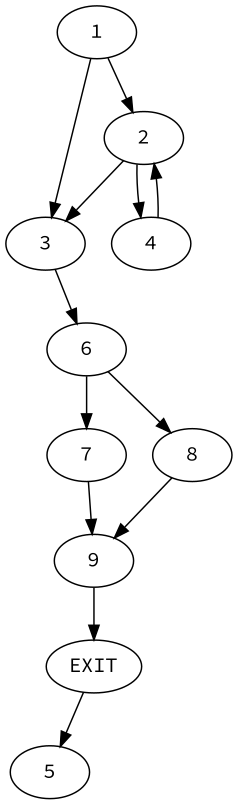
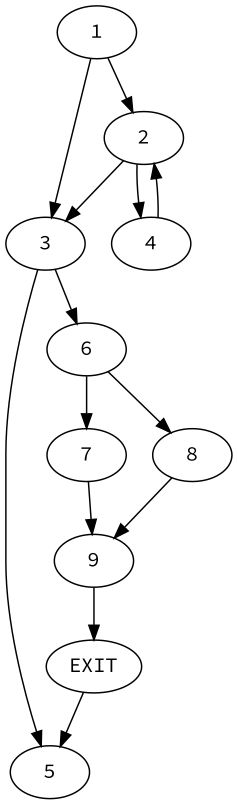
none -> (6, 501)
